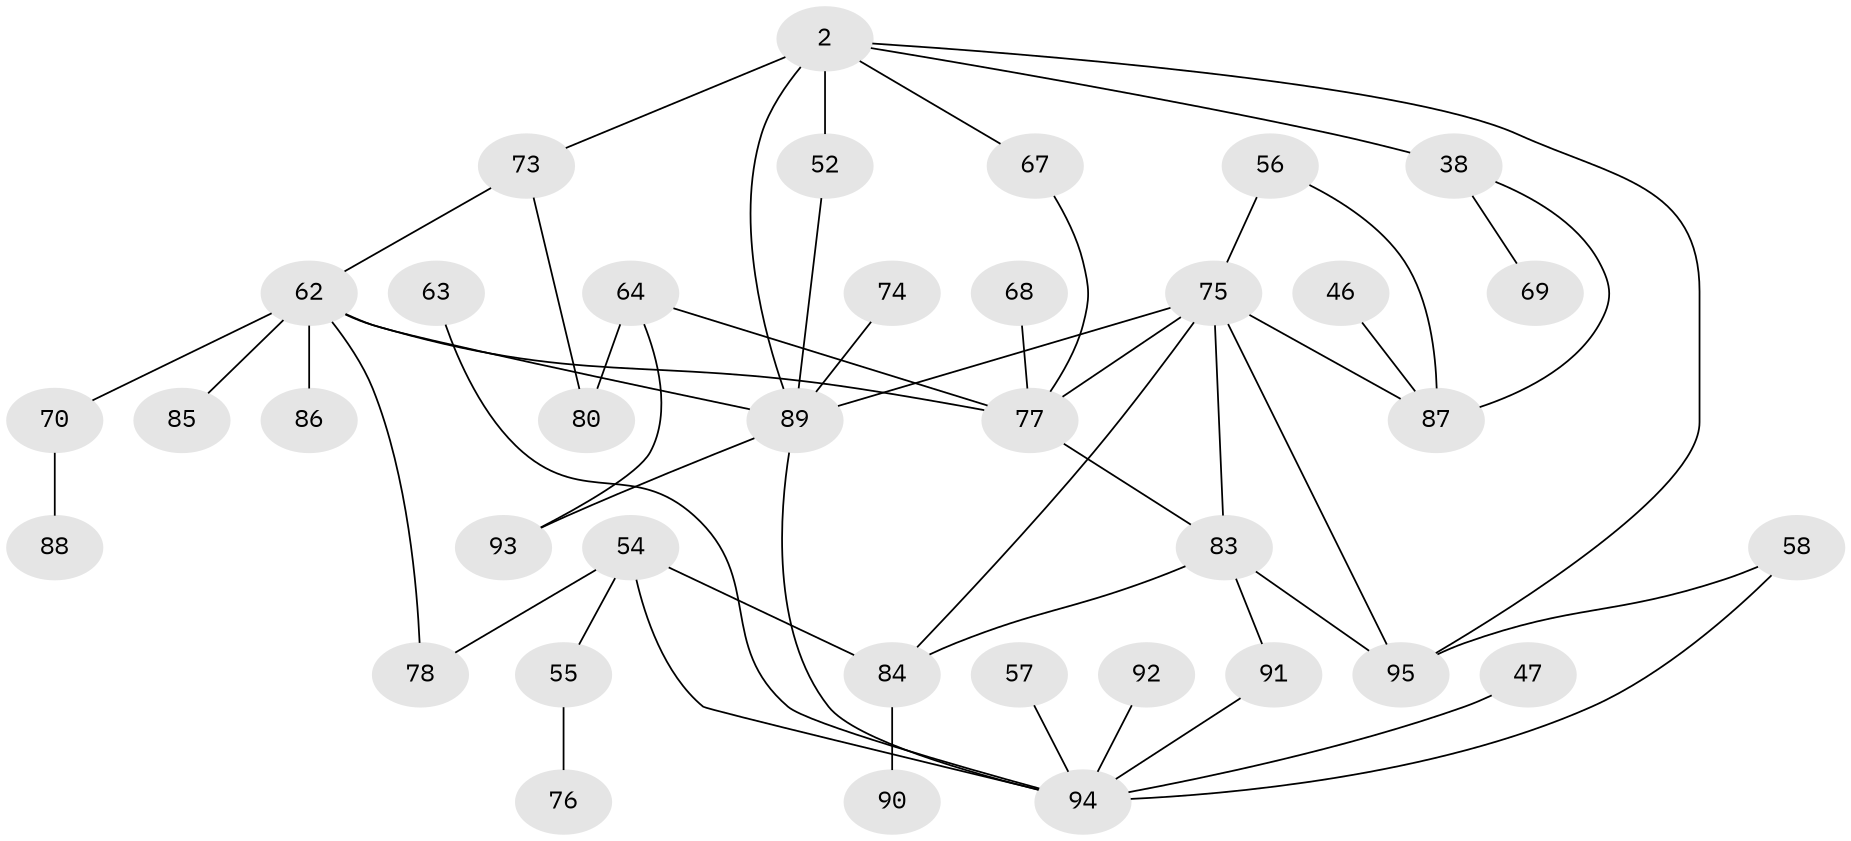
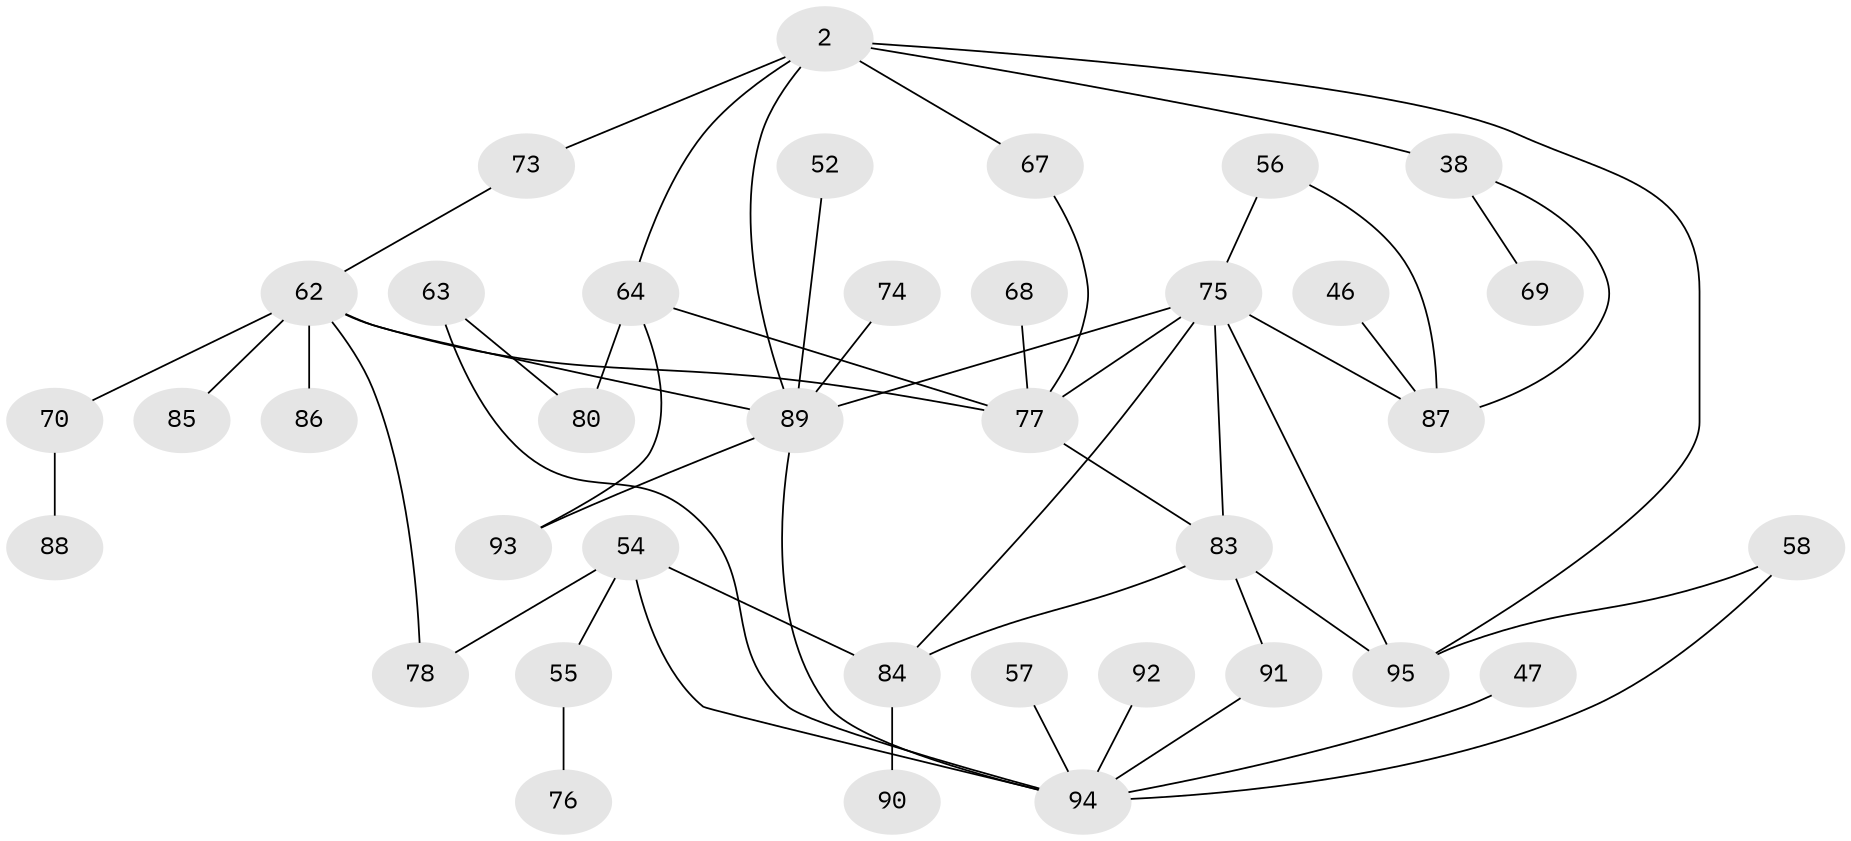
(825, 103) -> (695, 146)
(557, 293) -> (493, 342)
